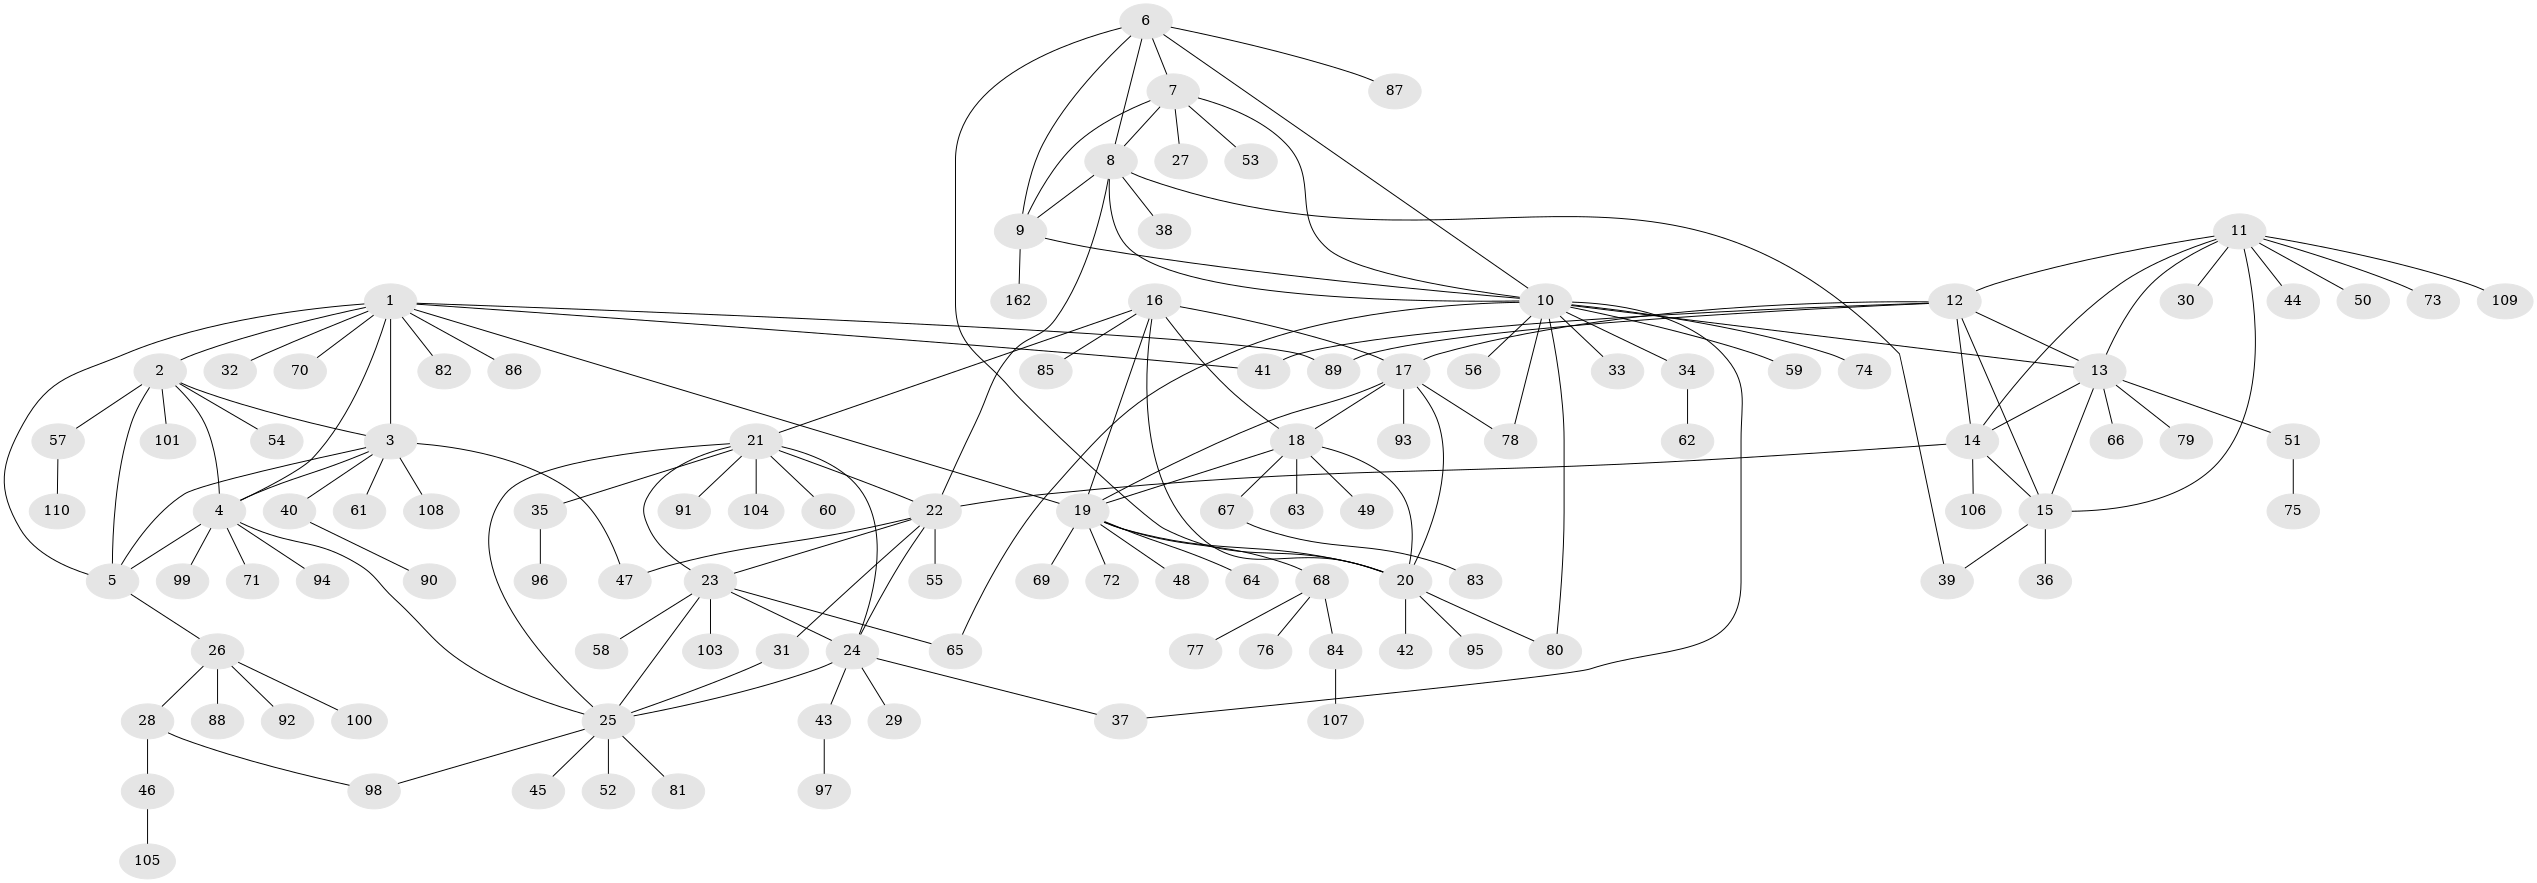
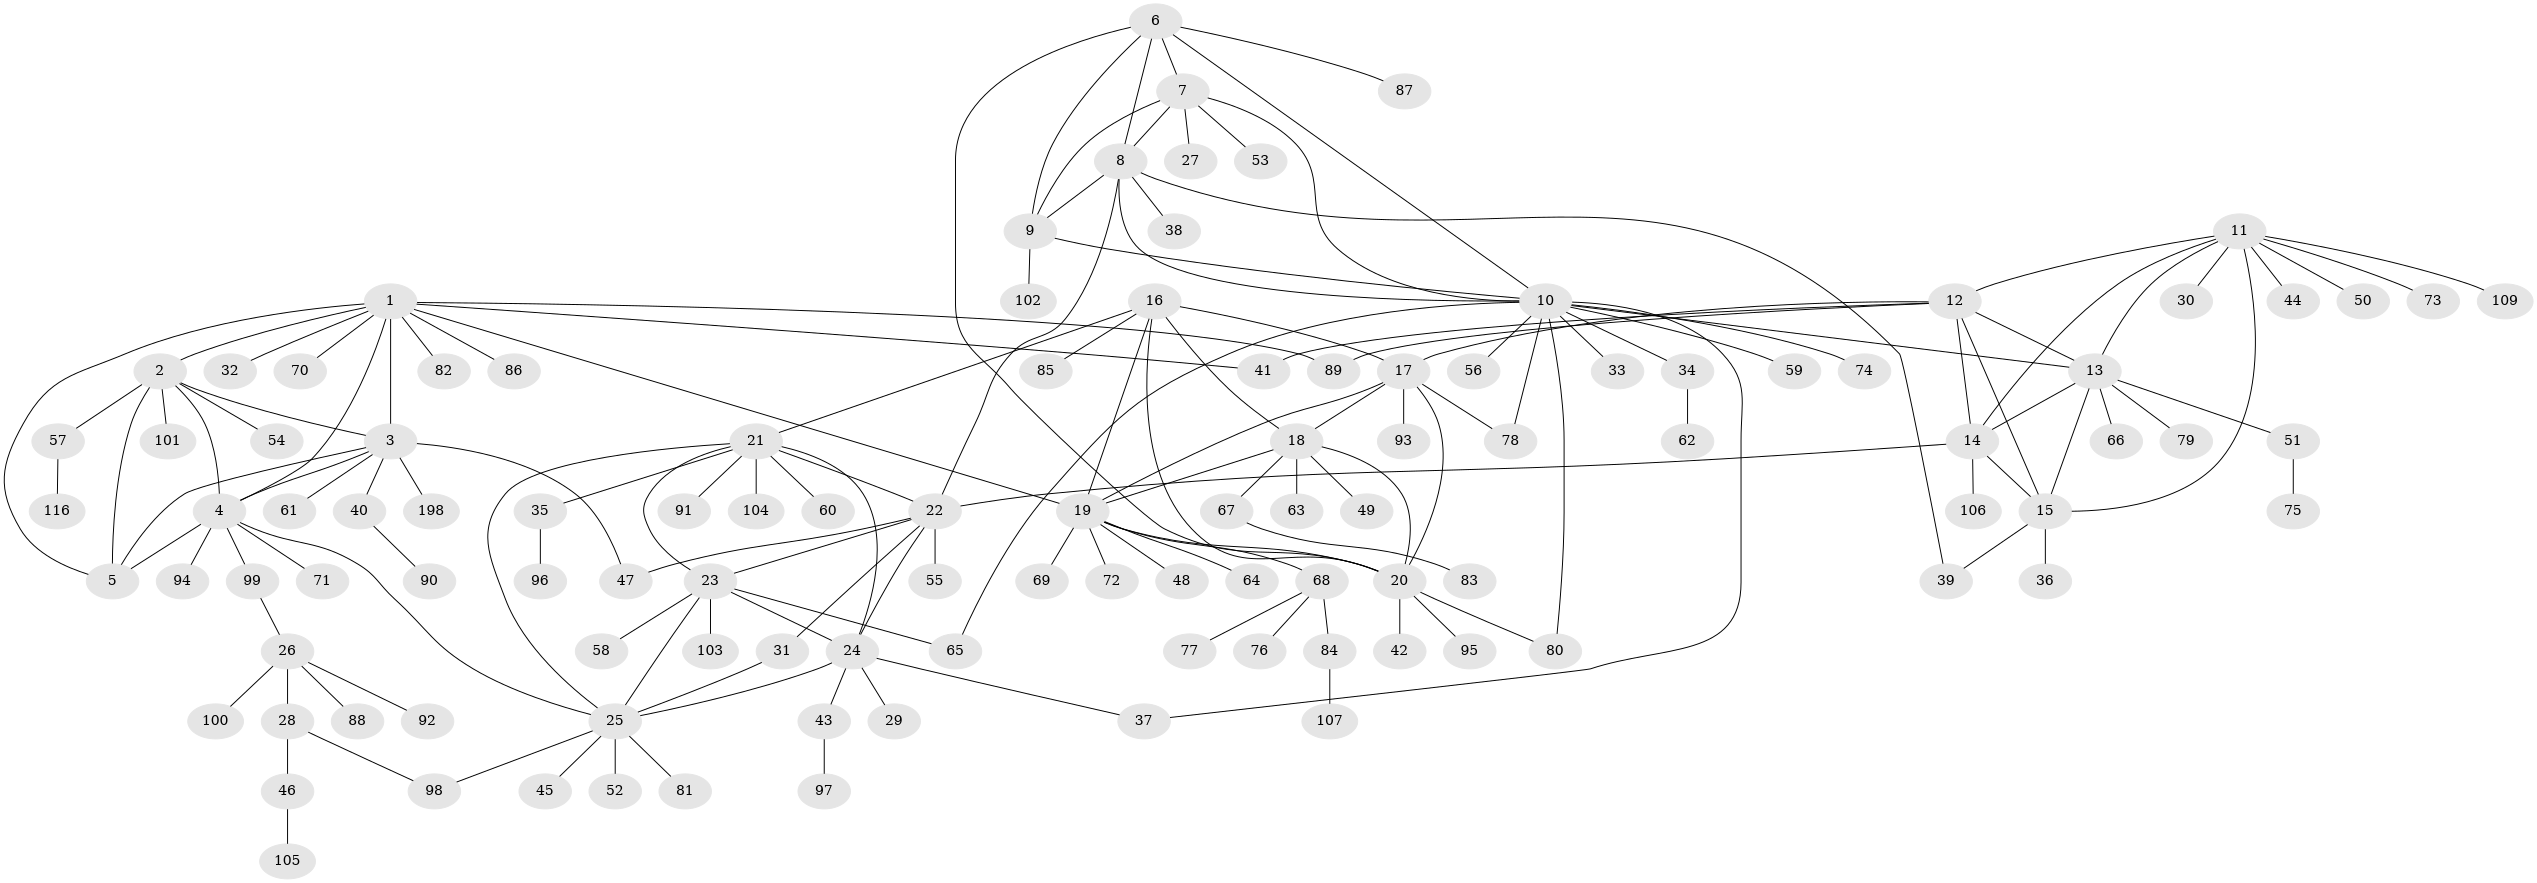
(1019, 301) -> (1028, 301)
(57, 511) -> (57, 511)
(431, 511) -> (431, 511)
(165, 616) -> (270, 616)
